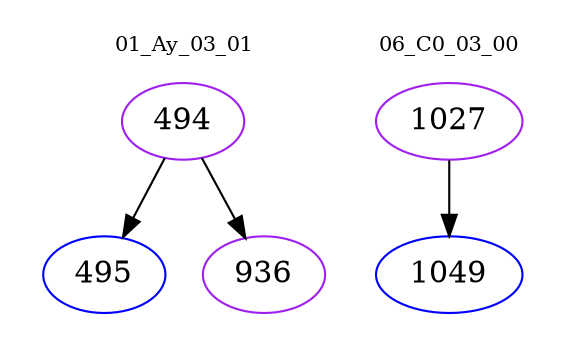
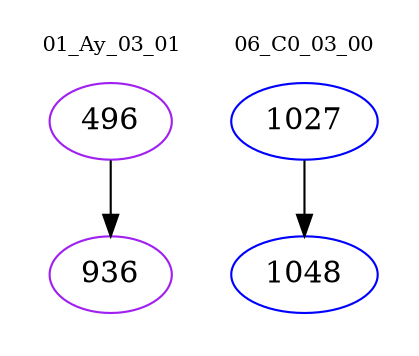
(183, 121) -> (111, 121)
(449, 121) -> (304, 121)
(104, 275) -> none
(449, 275) -> (304, 275)
